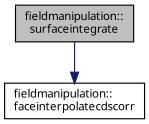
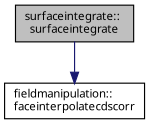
(75, 24) -> (75, 24)
